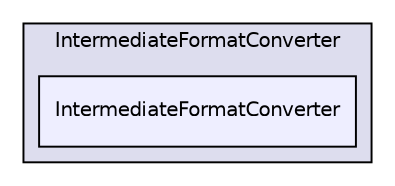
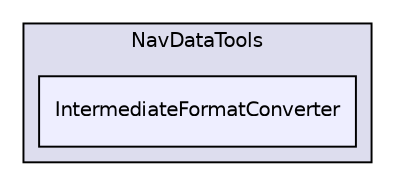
(198, 42) -> (198, 42)
